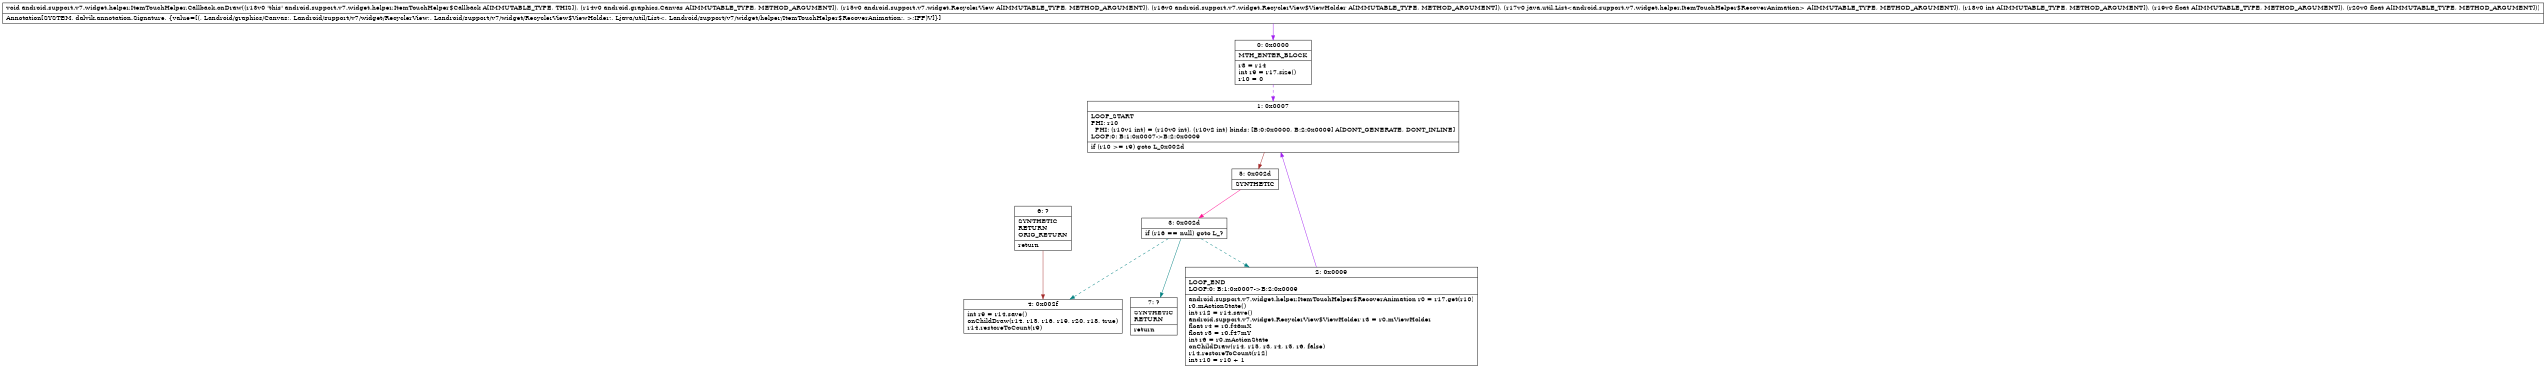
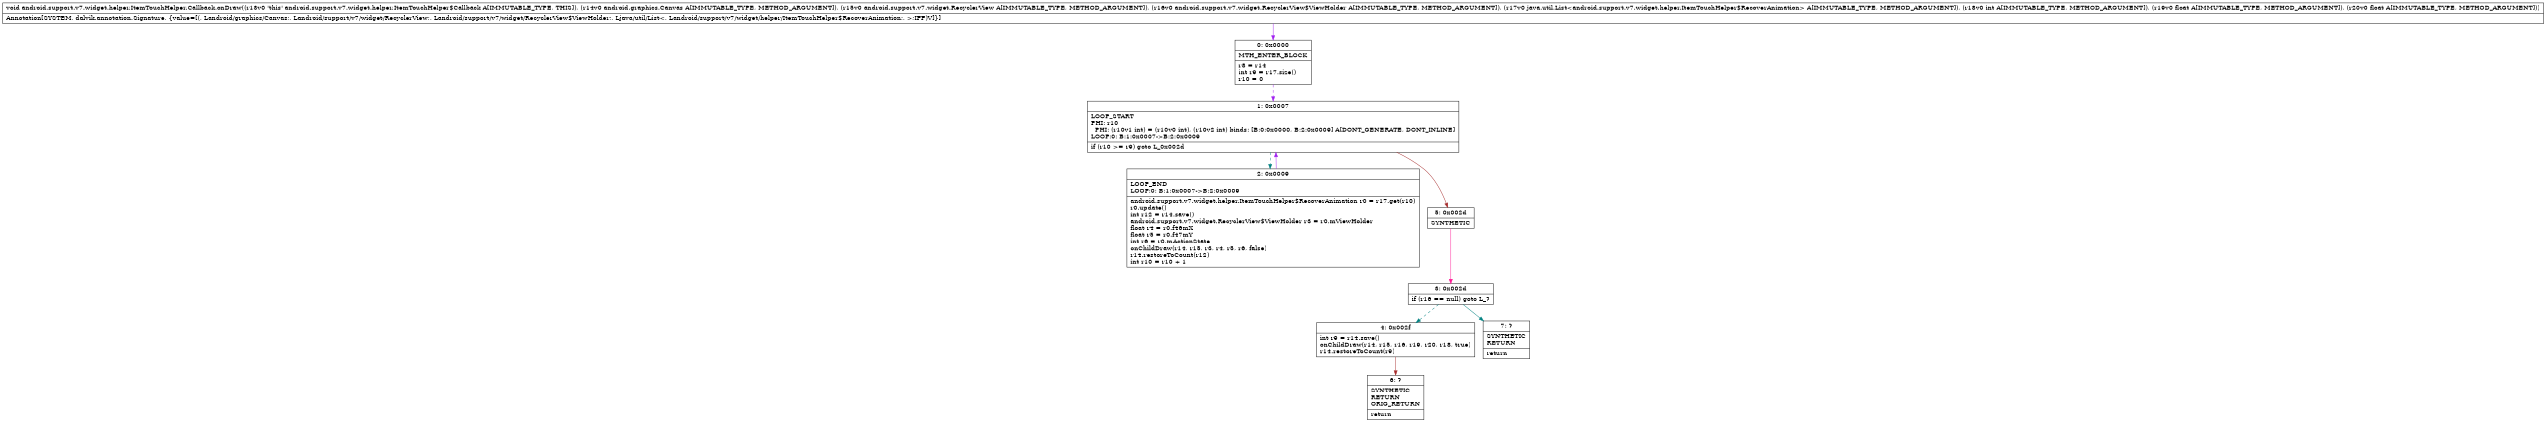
(1223, 252) -> (1270, 158)
(1043, 273) -> (1396, 364)
(1218, 306) -> (1149, 208)
